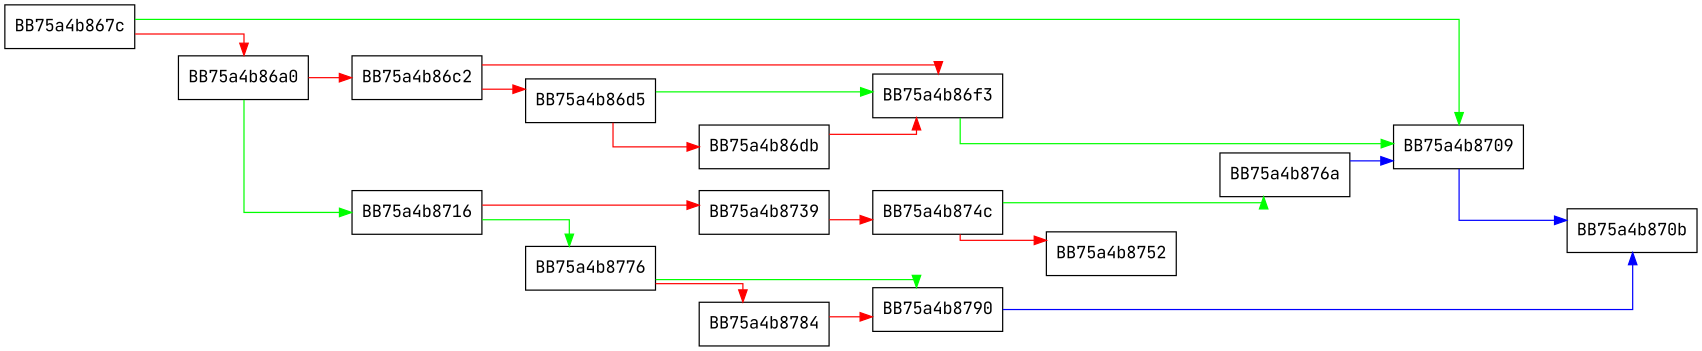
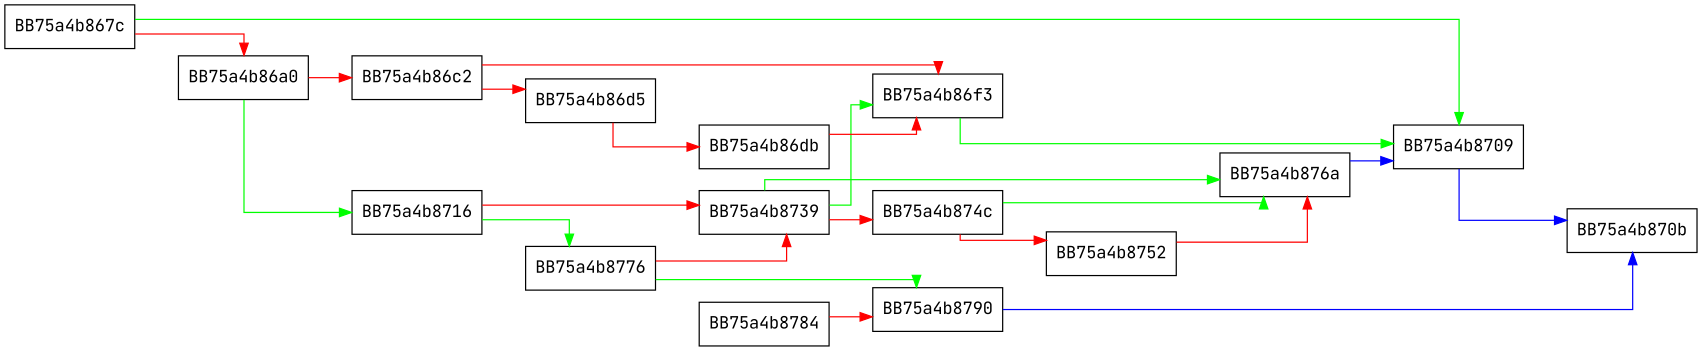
(758, 92) -> (851, 161)
none -> (981, 180)
none -> (1259, 242)
(702, 284) -> (728, 261)
